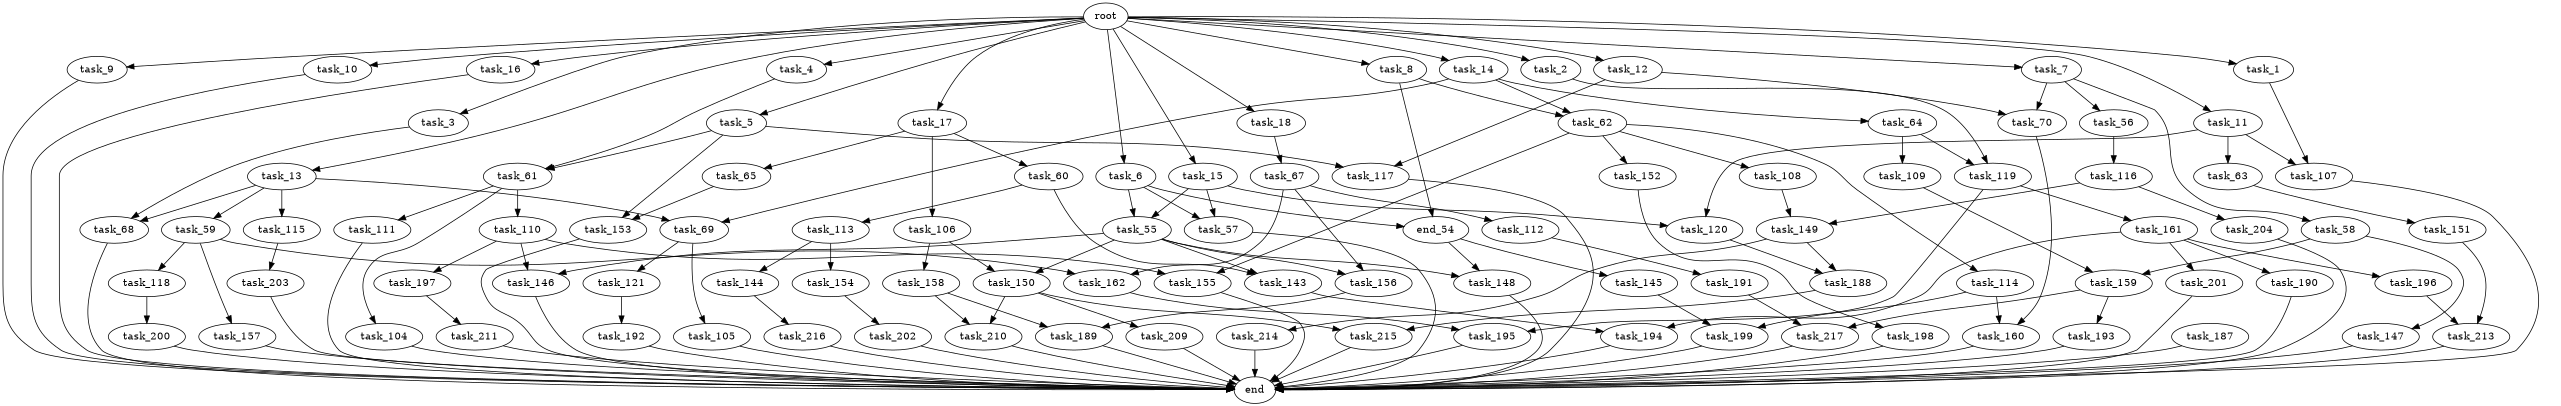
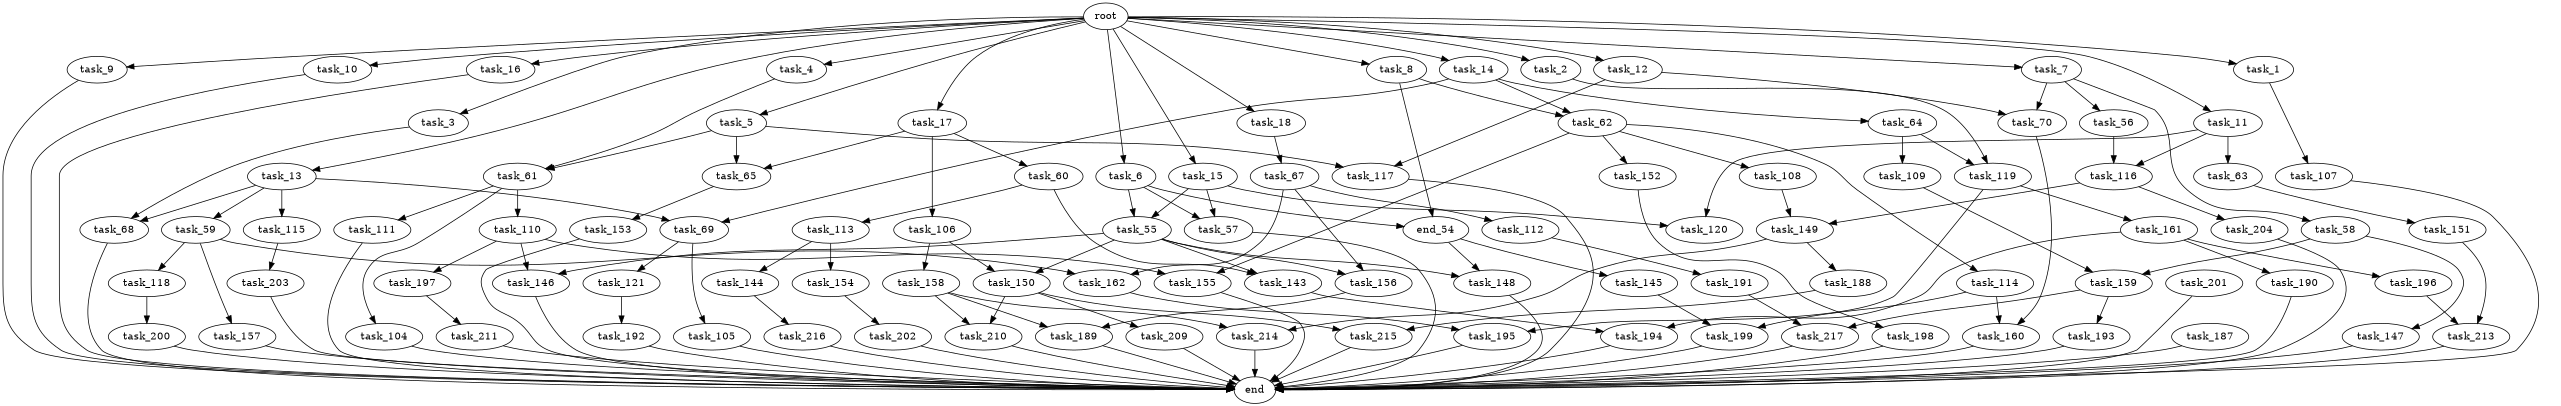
(2267, 148) -> (2175, 148)
(676, 174) -> (736, 146)
(2179, 254) -> none
(1773, 255) -> none
none -> (1071, 309)
